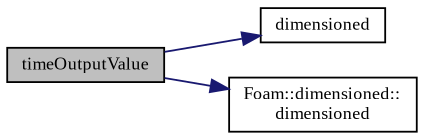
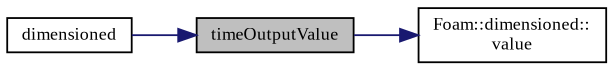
(203, 45) -> (155, 35)
(323, 105) -> (512, 35)
